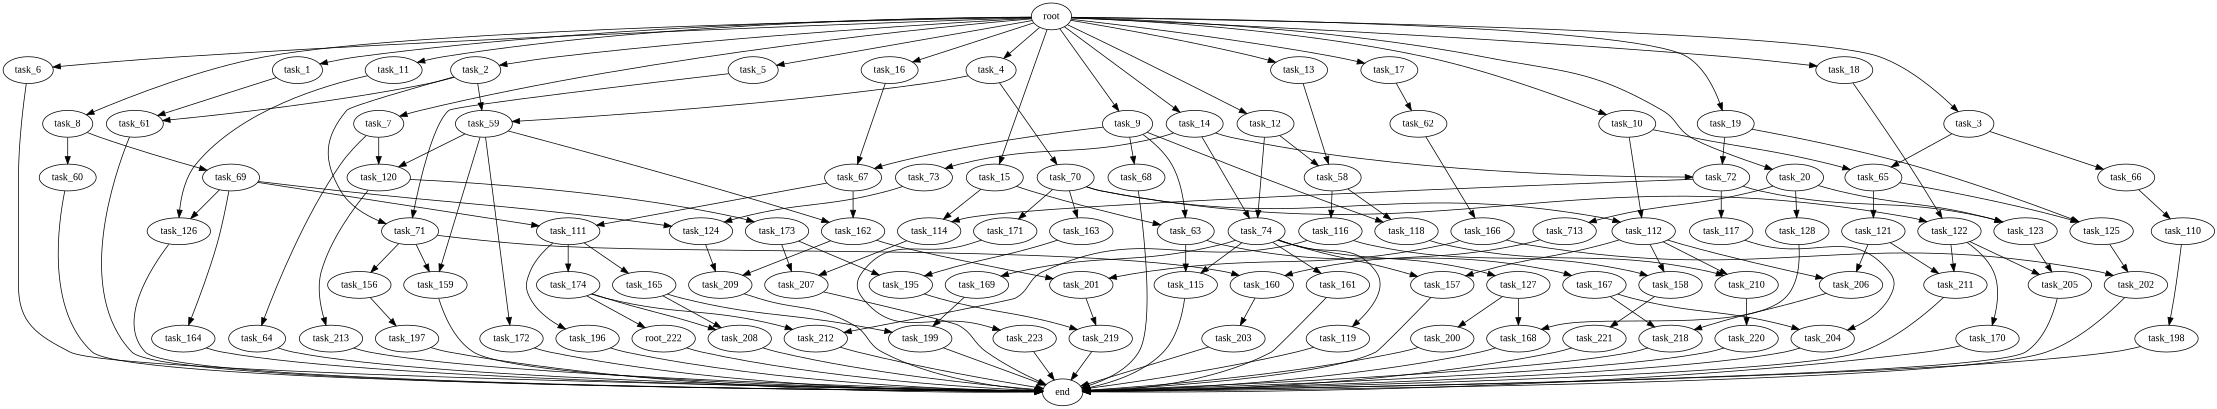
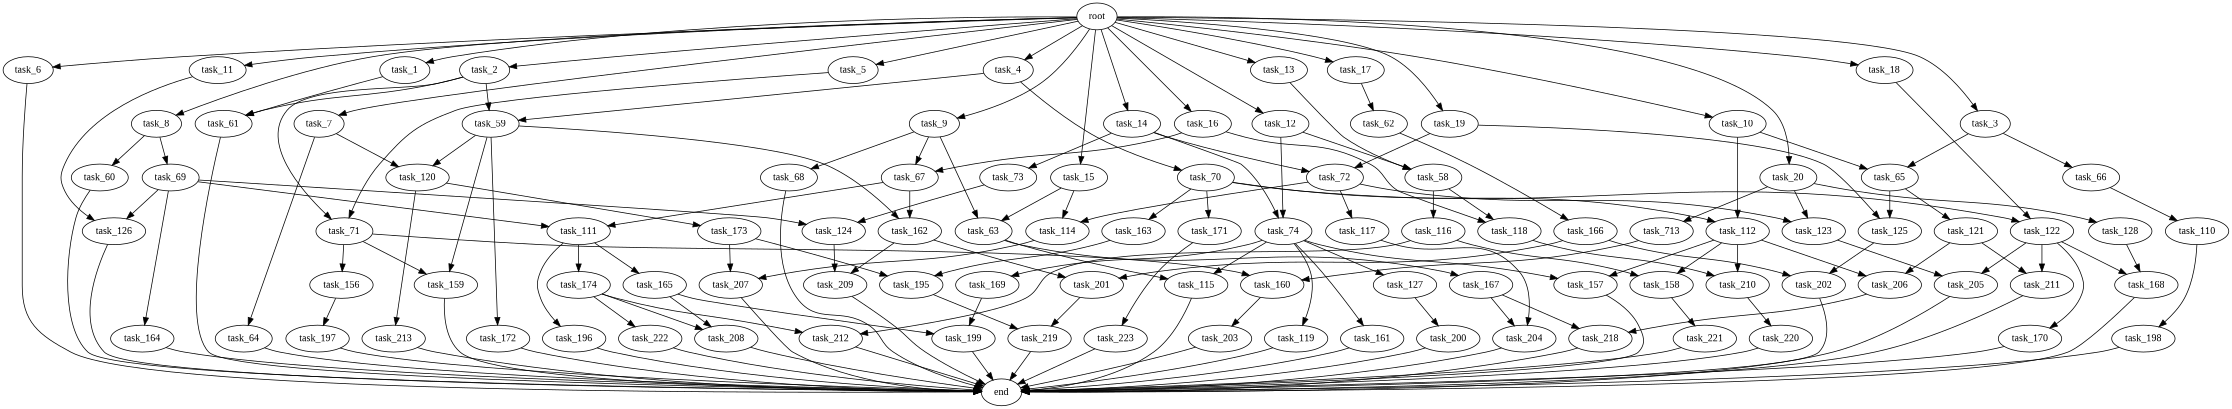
(1255, 175) -> (1359, 159)
(1518, 308) -> (2091, 256)
(664, 339) -> (650, 339)
